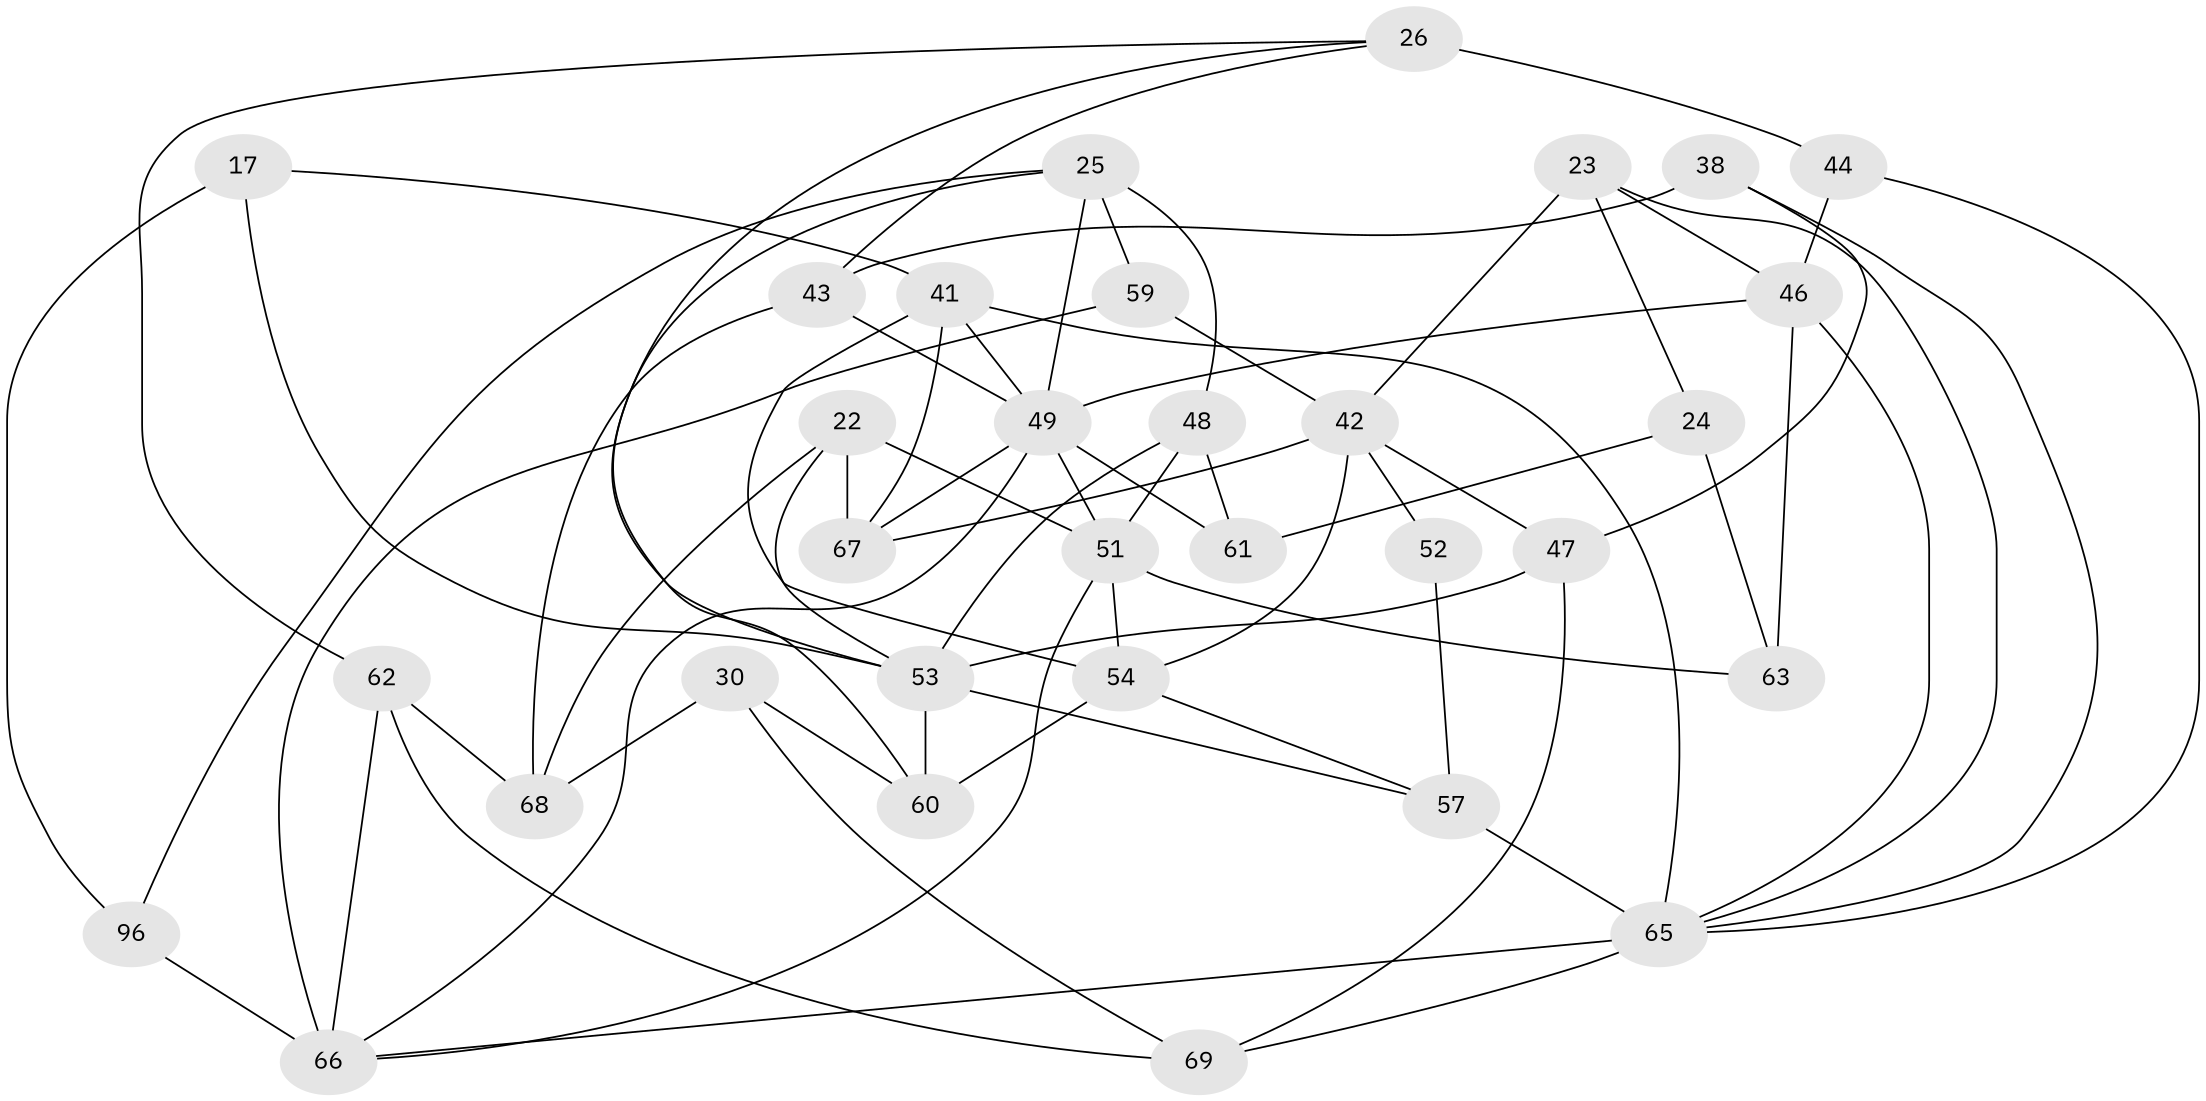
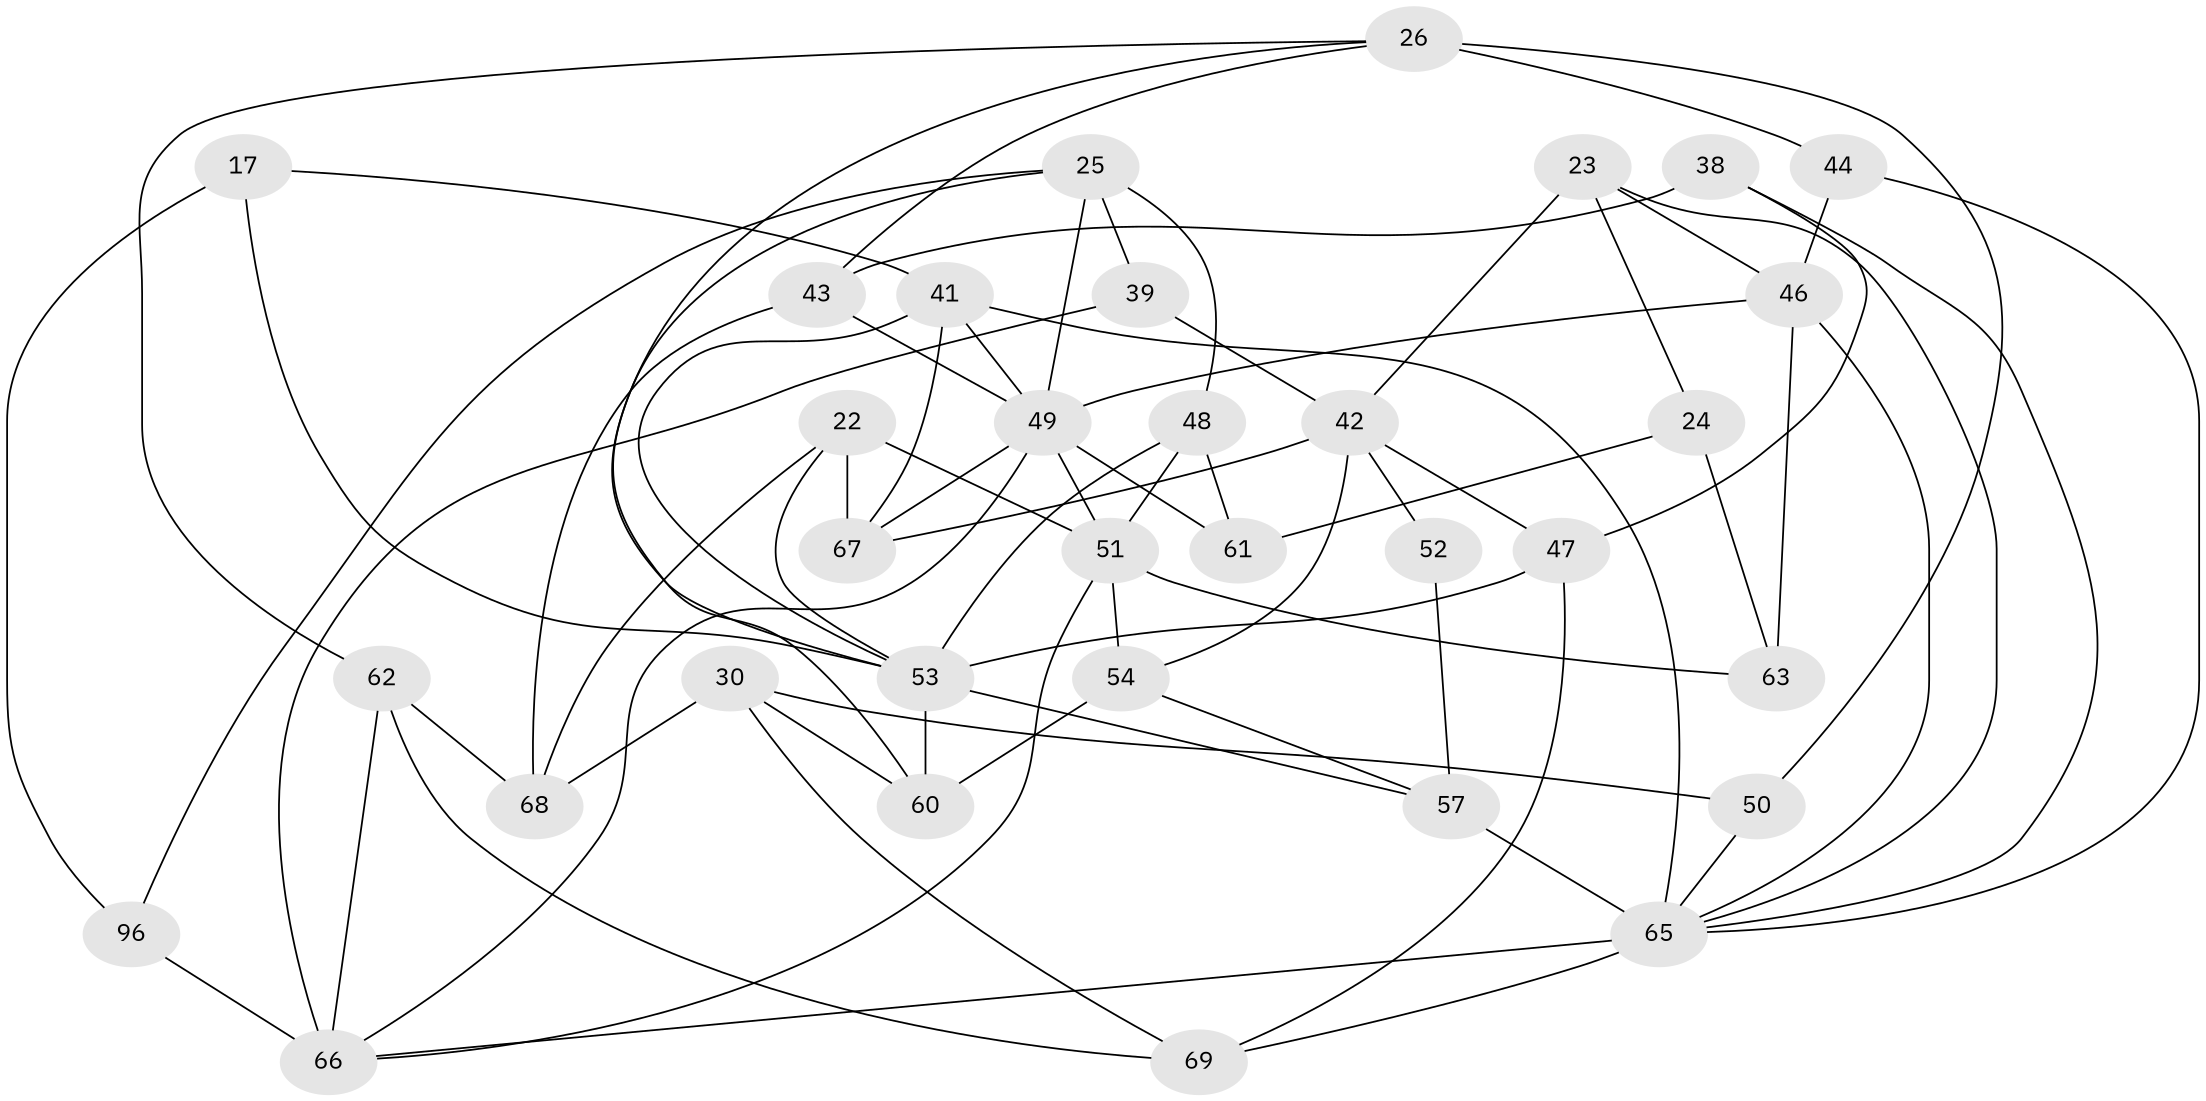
(1140, 295) -> (1140, 295)
(762, 548) -> (642, 451)
none -> (1757, 806)
